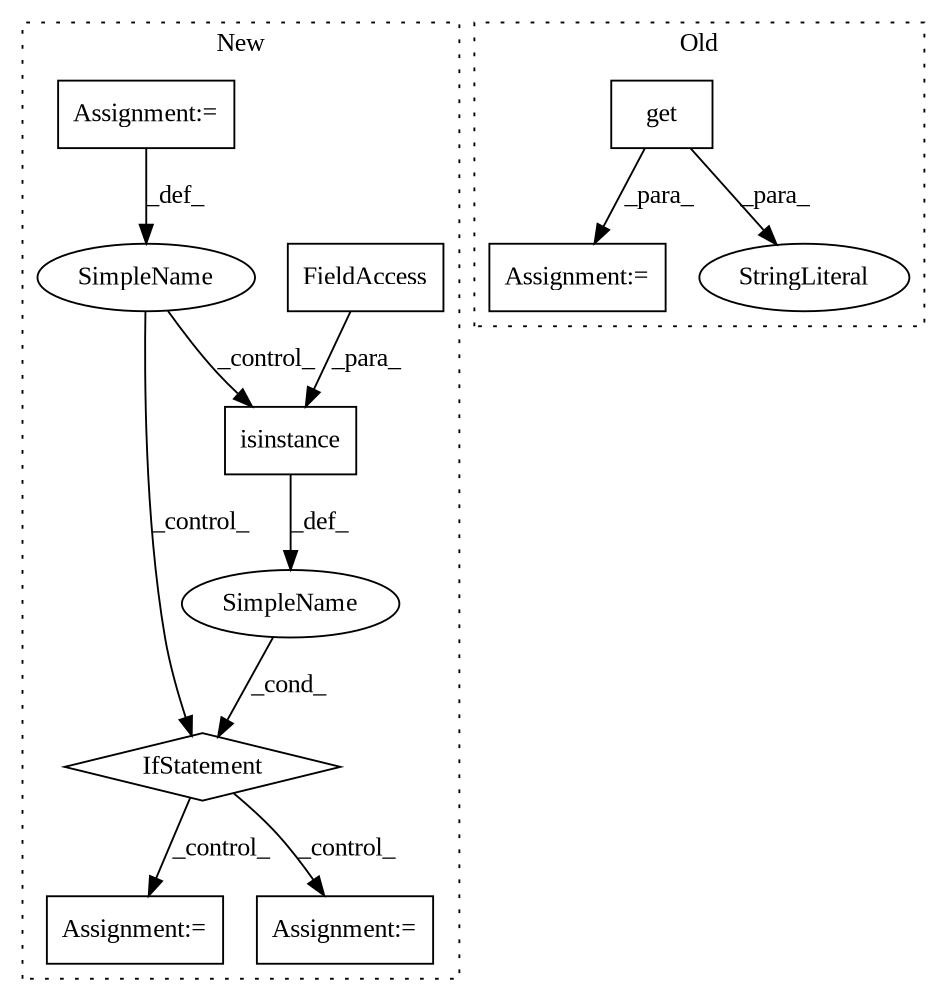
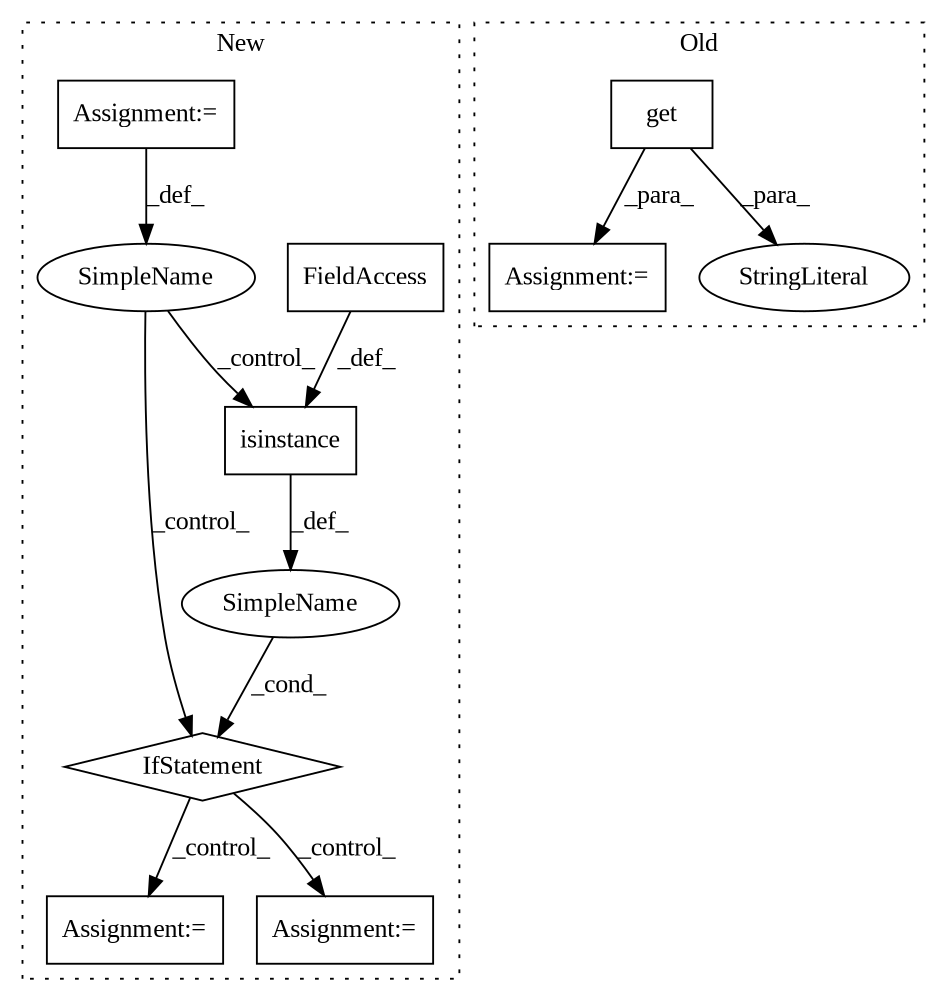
(367, 359) -> (367, 359)
